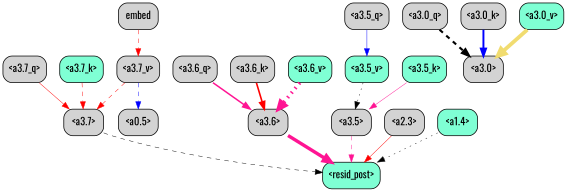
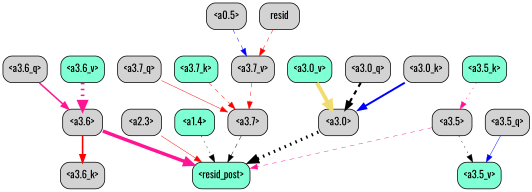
(138, 16) -> (280, 16)
(138, 92) -> (238, 39)
(259, 92) -> (83, 145)
(360, 92) -> (464, 146)
(391, 94) -> (470, 93)
none -> (288, 146)
